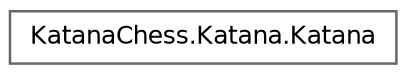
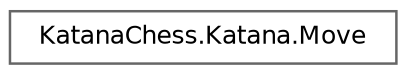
(203, 37) -> (203, 37)
